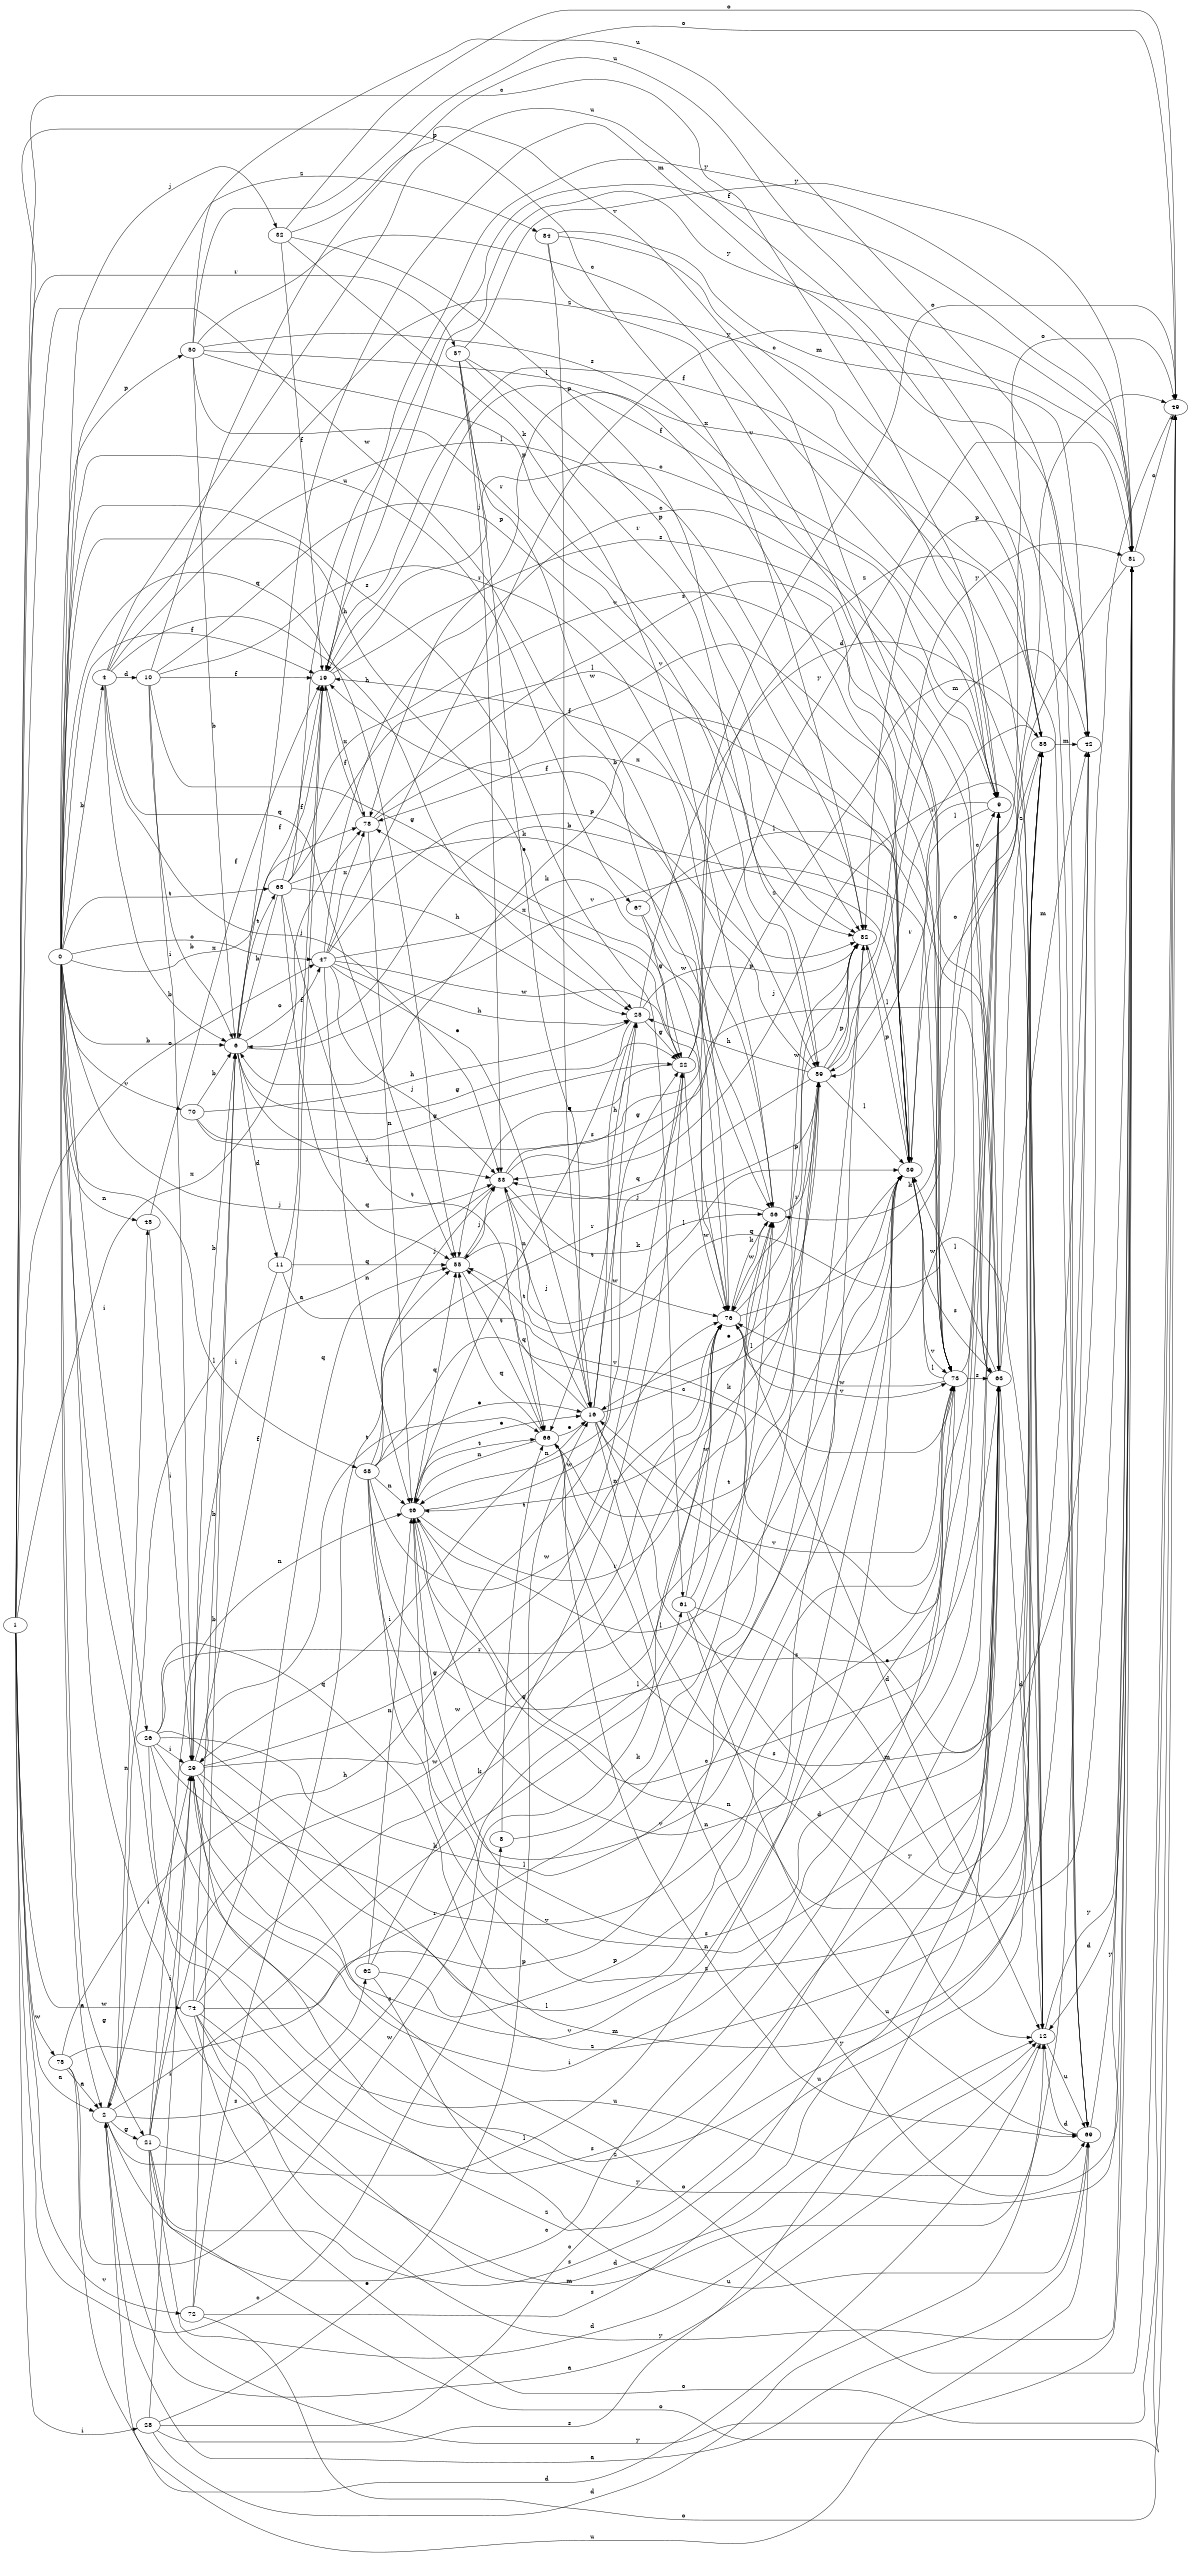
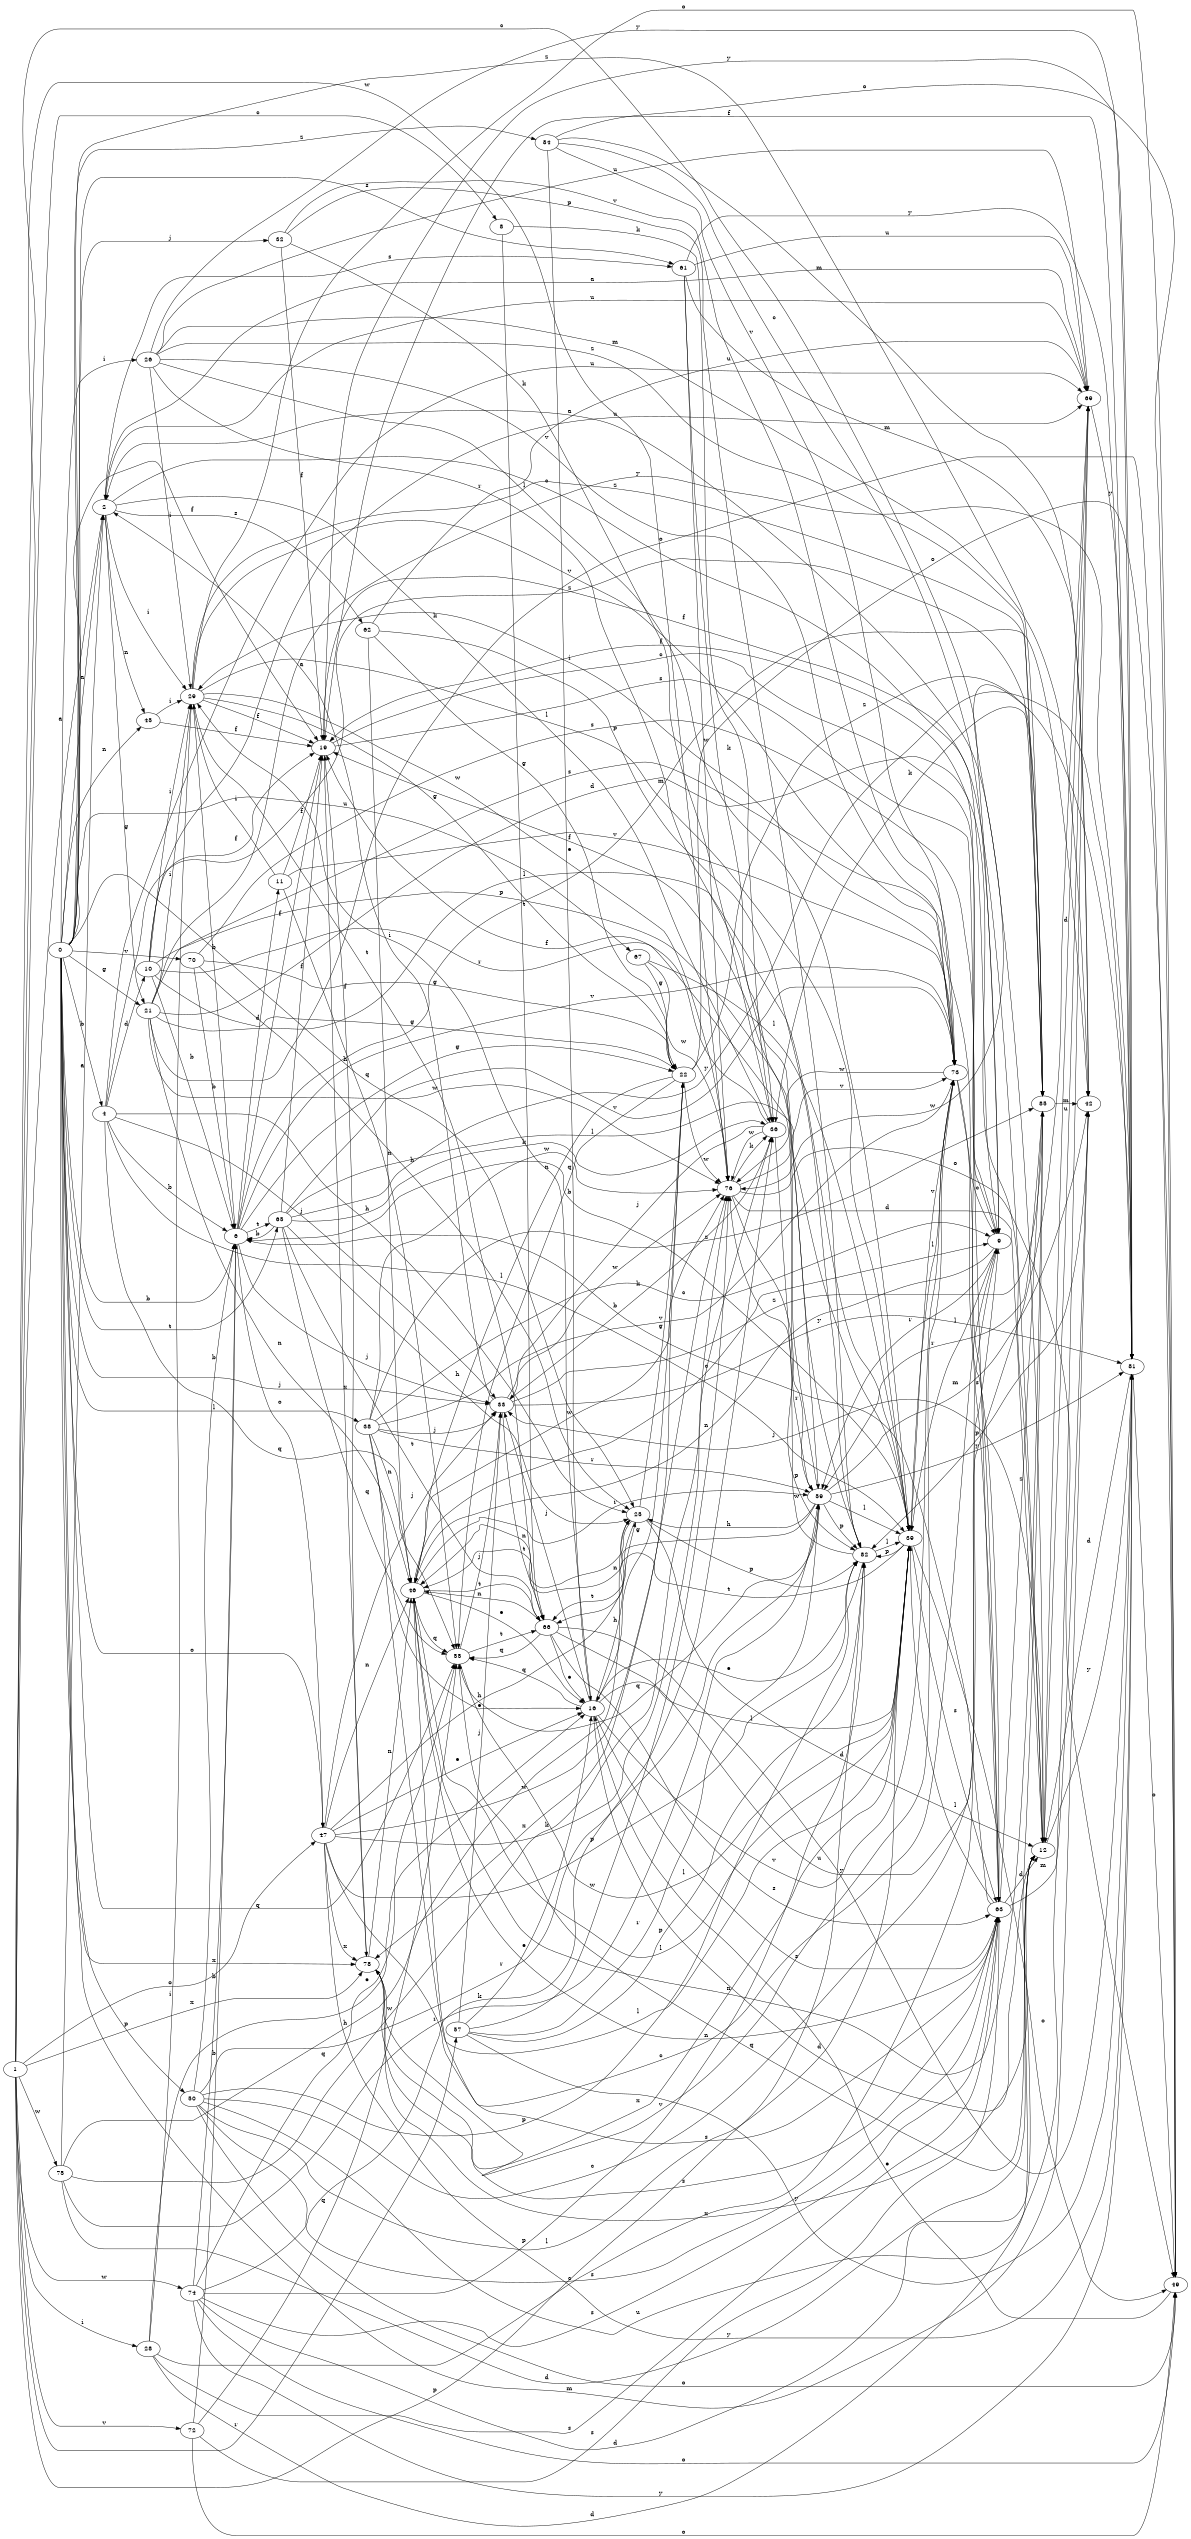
(869, 10) -> (1160, 555)
